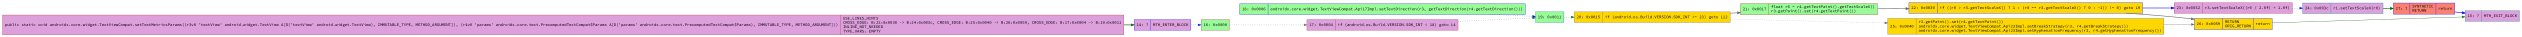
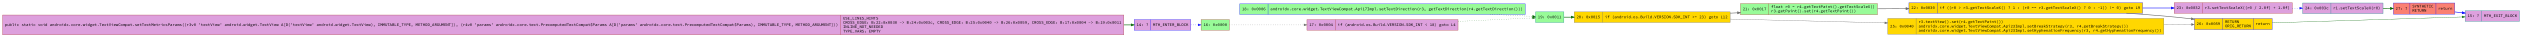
(1511, 15) -> (1511, 15)
(1568, 17) -> (1568, 17)
(1808, 21) -> (1808, 21)
(1961, 22) -> (1961, 22)
